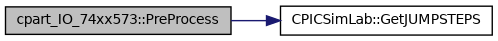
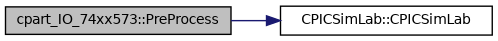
(386, 21) -> (386, 21)
